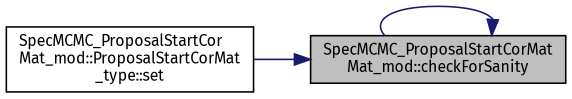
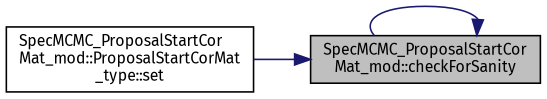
(438, 59) -> (425, 59)
